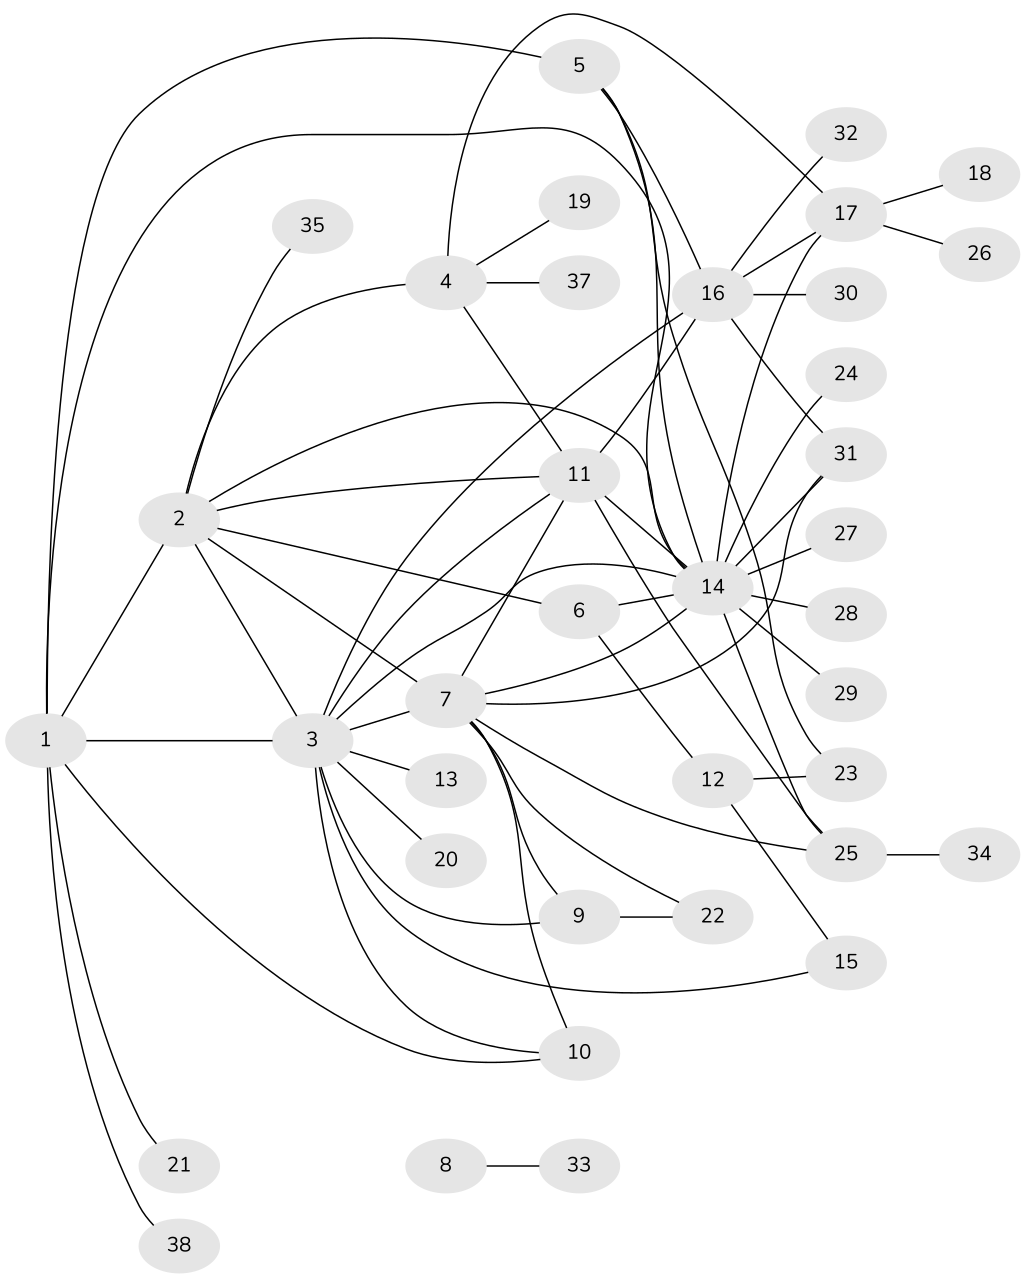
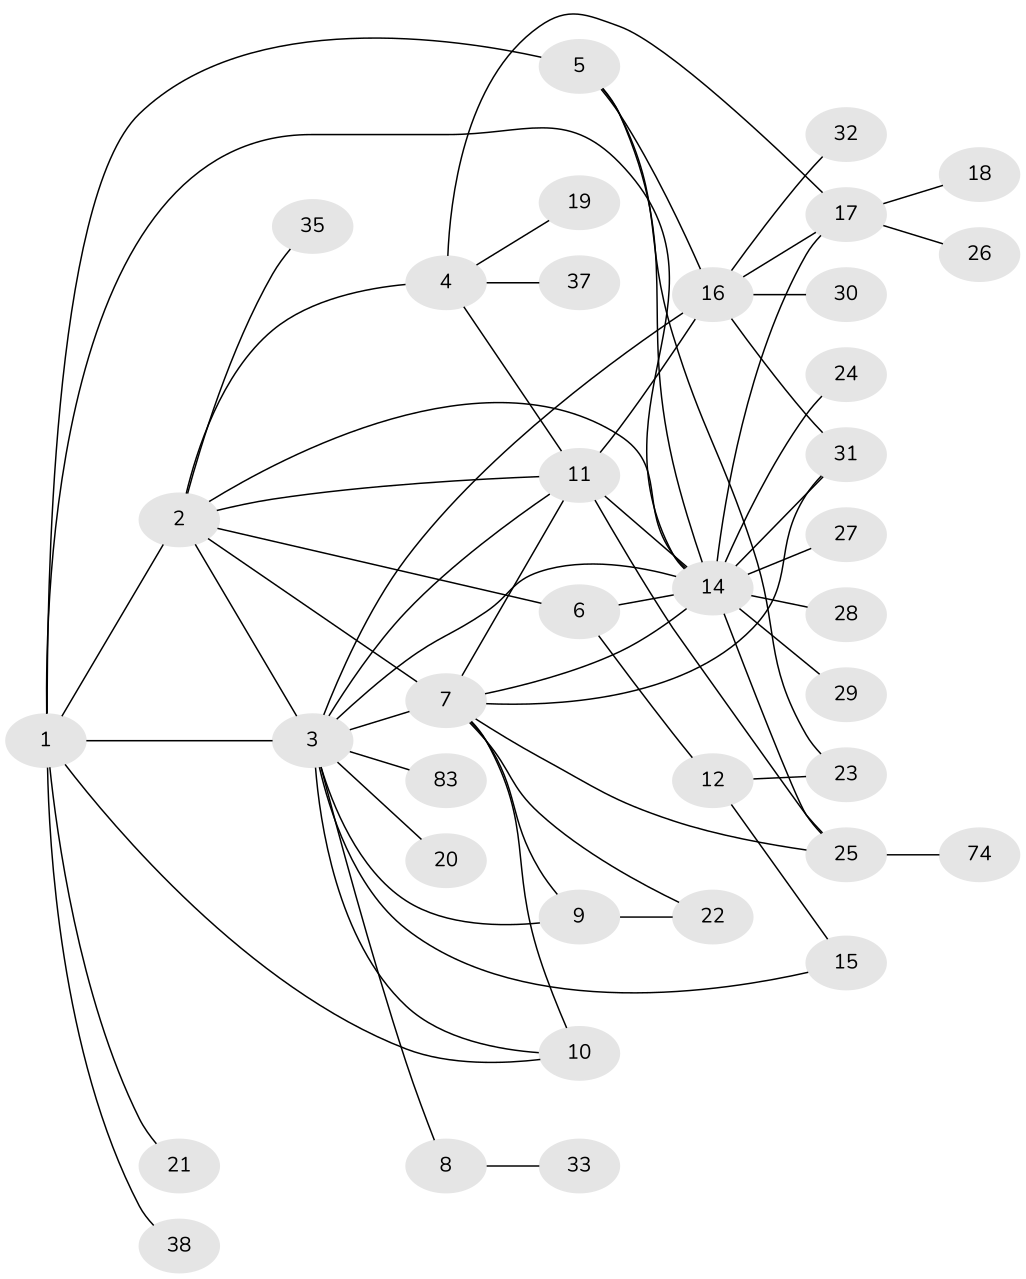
(446, 781) -> (446, 781)
(980, 855) -> (980, 855)
none -> (367, 936)
